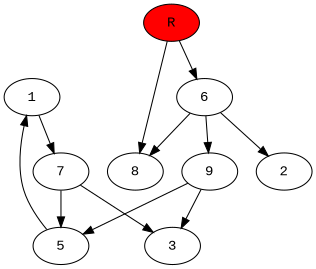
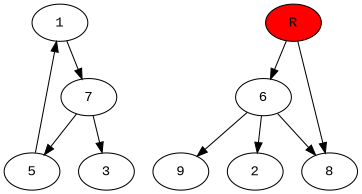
(194, 204) -> none
(140, 206) -> none
